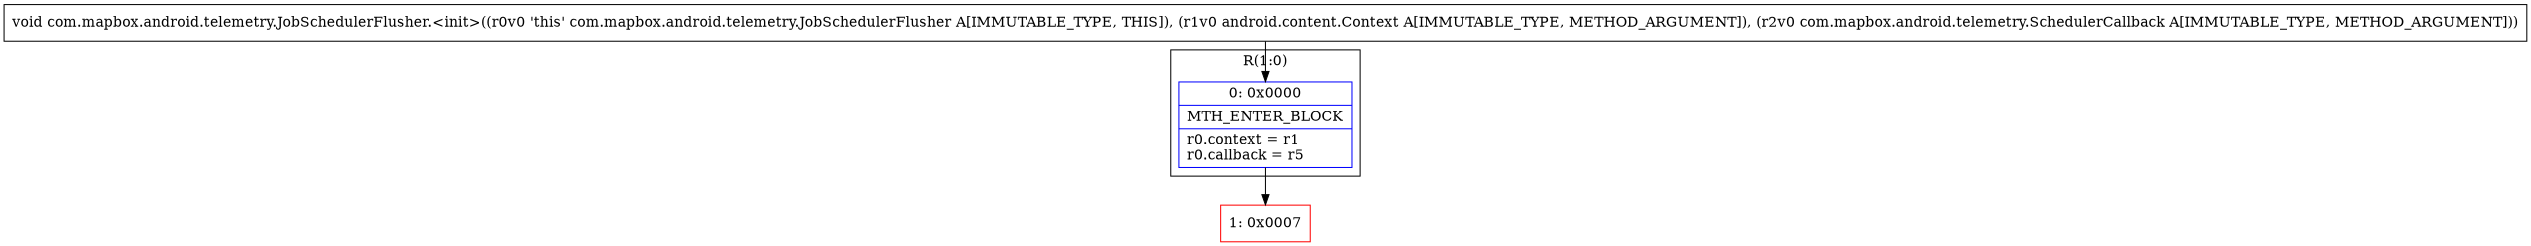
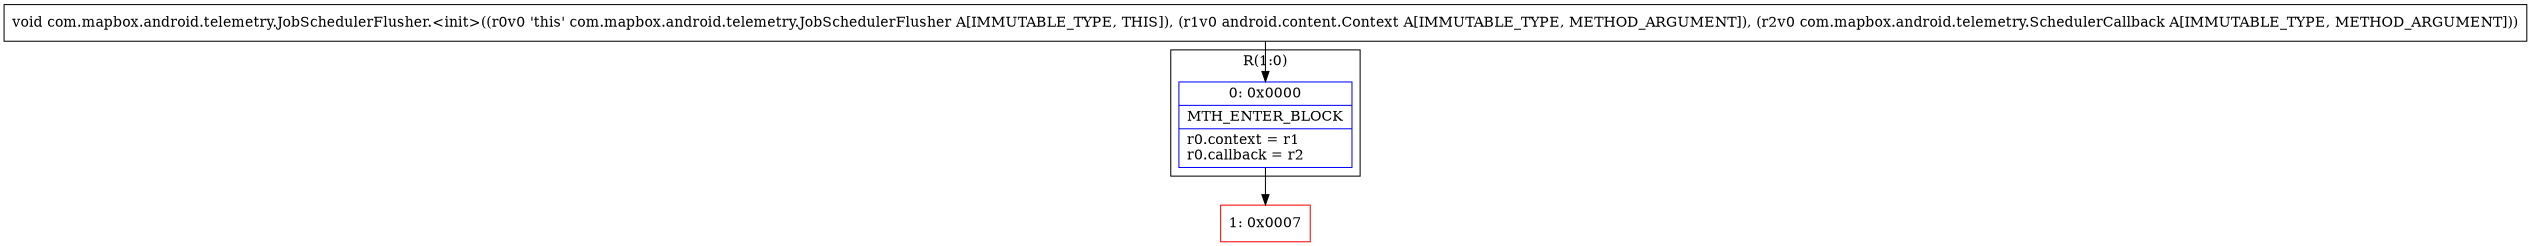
(1246, 155) -> (1246, 155)
